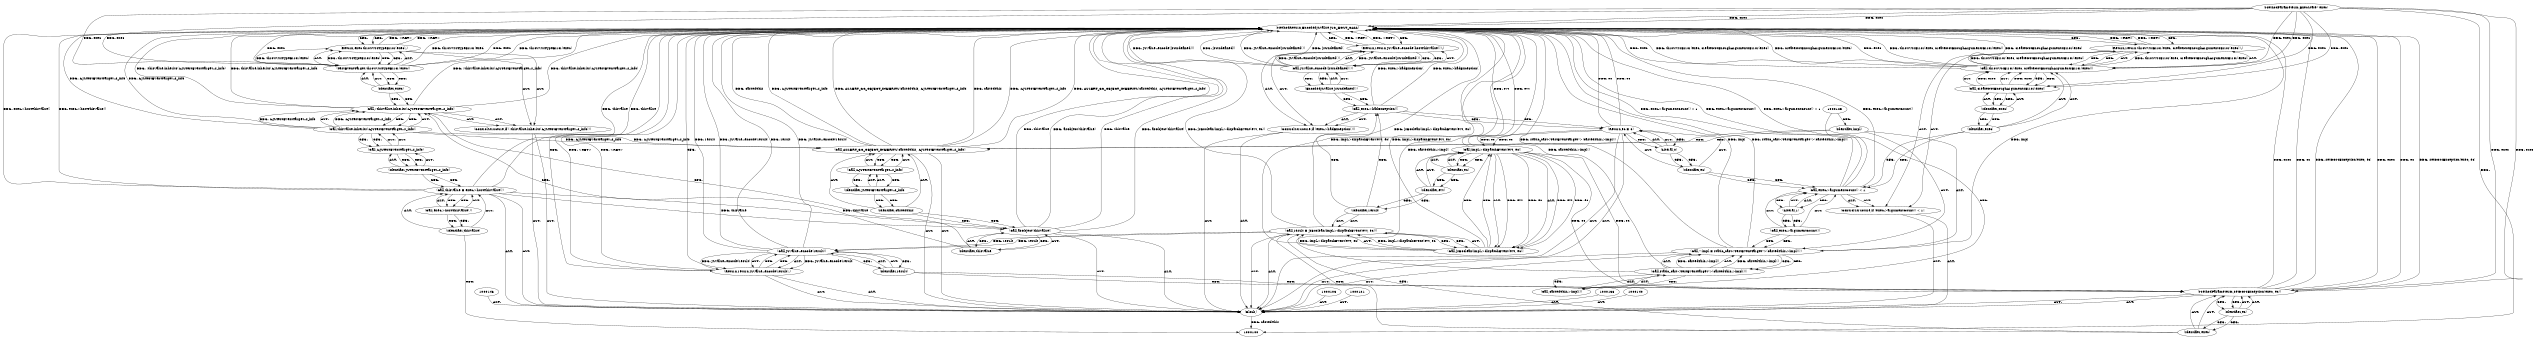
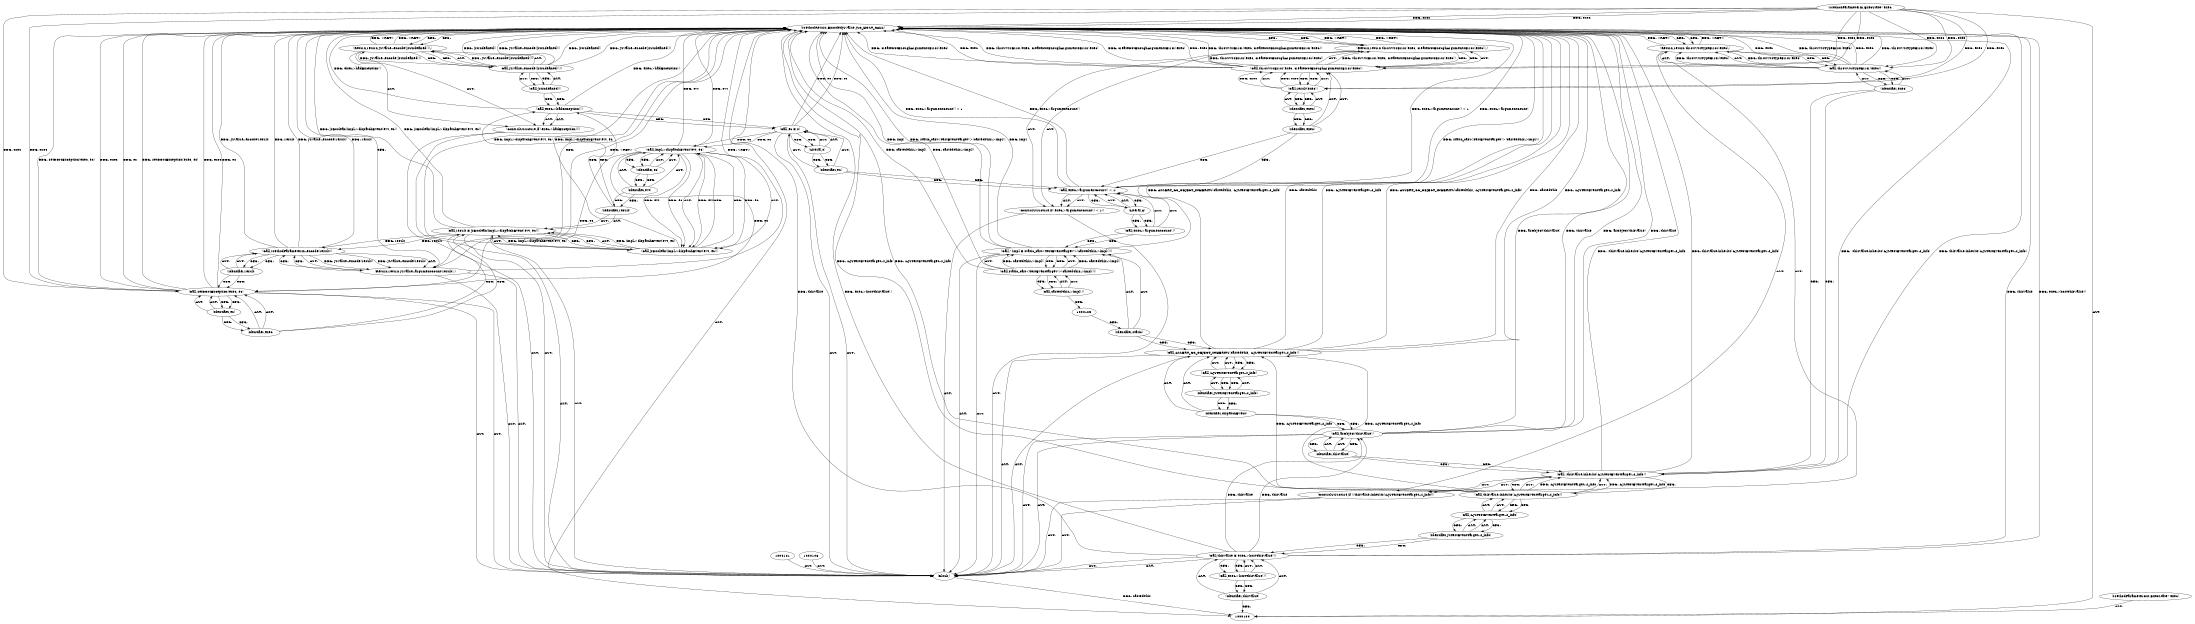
(374, 48) -> (1695, 48)
(1403, 48) -> (393, 48)
(373, 69) -> (1855, 69)
(1331, 89) -> (545, 89)
(2007, 89) -> (1303, 89)
(1621, 130) -> (790, 130)
(1849, 130) -> (1129, 332)
(2486, 170) -> (2097, 312)
(896, 211) -> (1226, 414)
(1791, 211) -> (1137, 211)
(802, 251) -> (297, 251)
(1900, 263) -> (1073, 301)
(758, 272) -> (415, 272)
(1329, 292) -> none
(1607, 292) -> none
(1636, 292) -> none
(2240, 292) -> (217, 292)
none -> (559, 541)
none -> (2146, 596)
